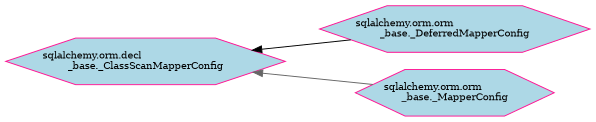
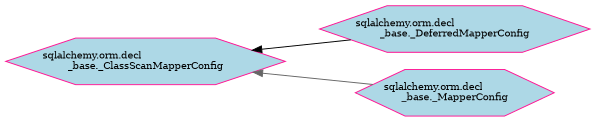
(455, 29) -> (455, 29)
(455, 93) -> (455, 93)
